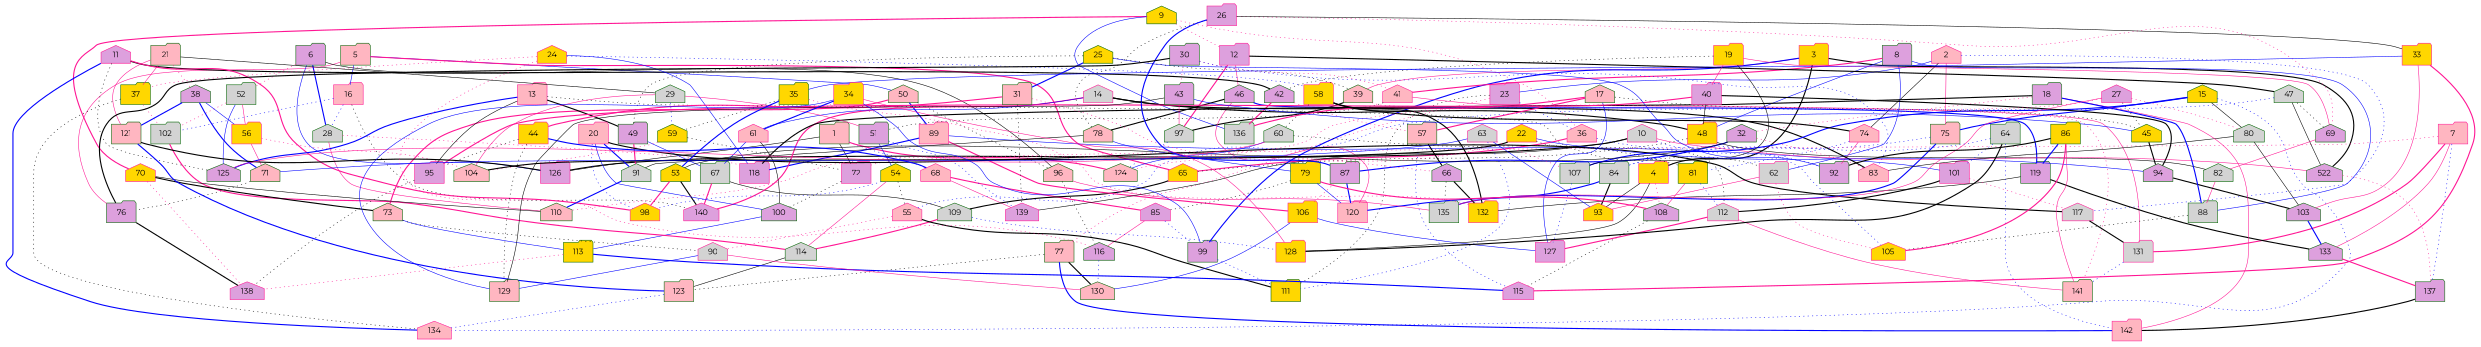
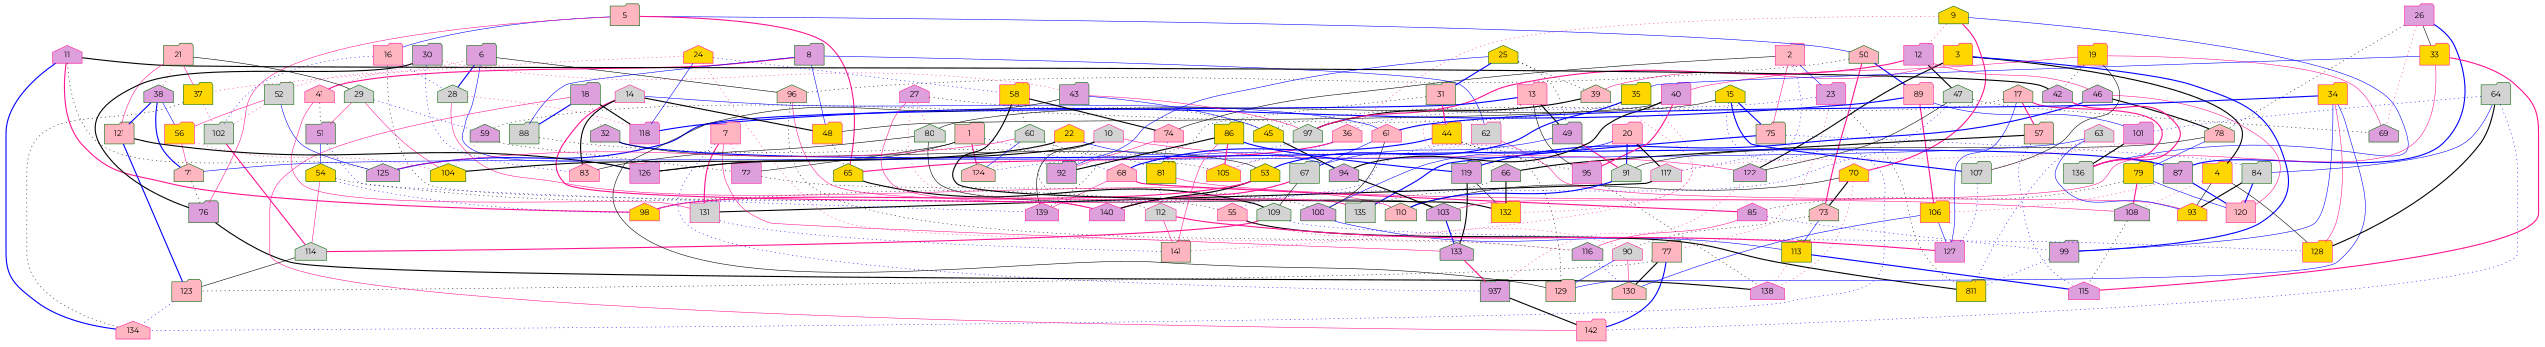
(1946, 55) -> (1790, 55)
(672, 134) -> (485, 134)
(1809, 148) -> (2429, 156)
(472, 173) -> (448, 173)
(1183, 173) -> (848, 173)
(2218, 173) -> none
(2324, 173) -> (1750, 173)
(1840, 201) -> (2107, 155)
(1286, 292) -> (1971, 292)
(2430, 292) -> (1495, 292)
